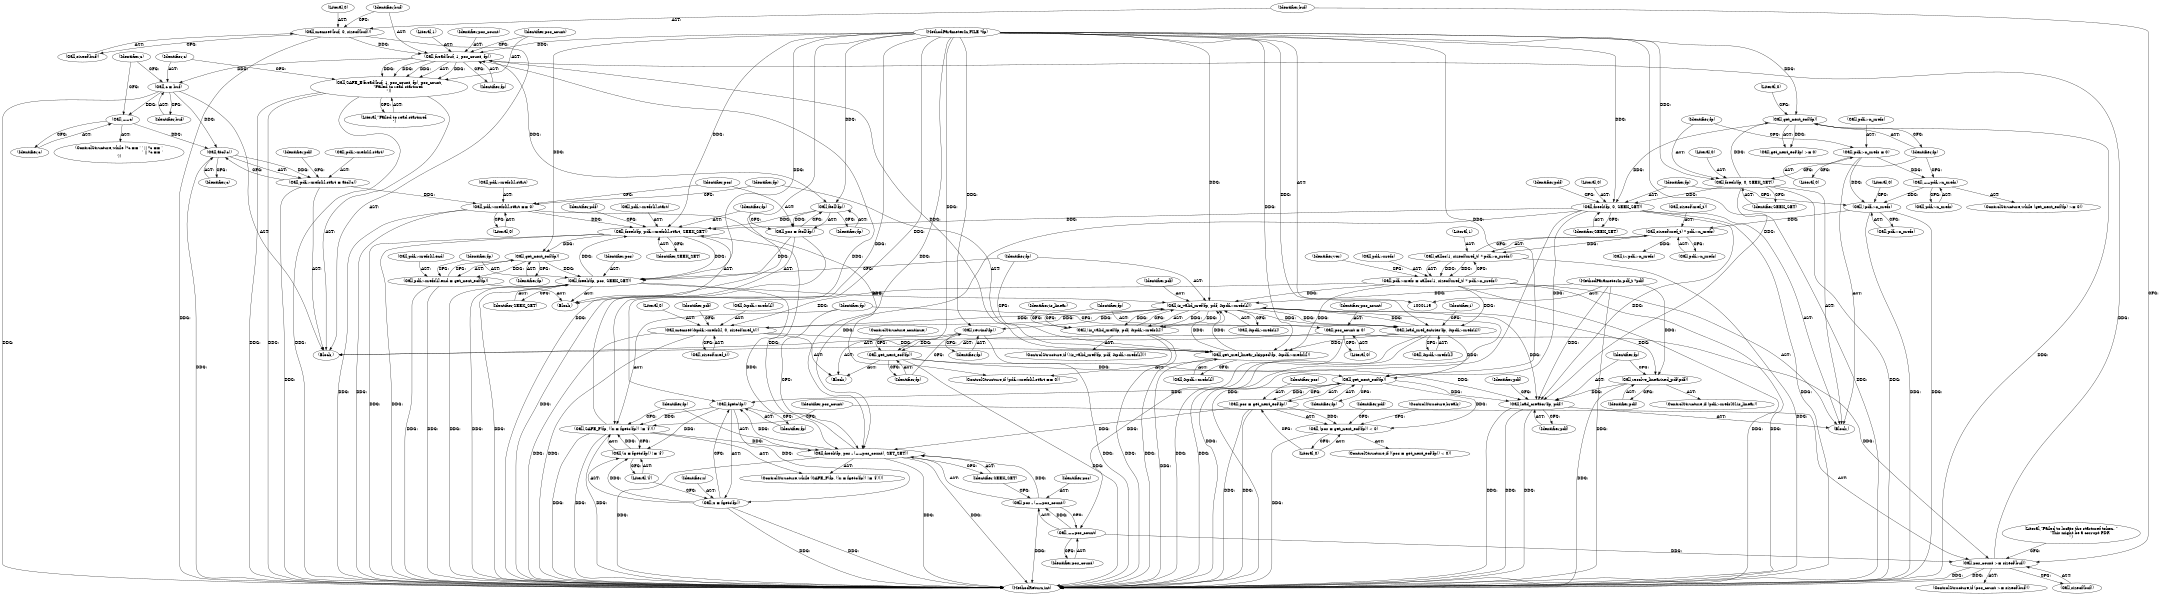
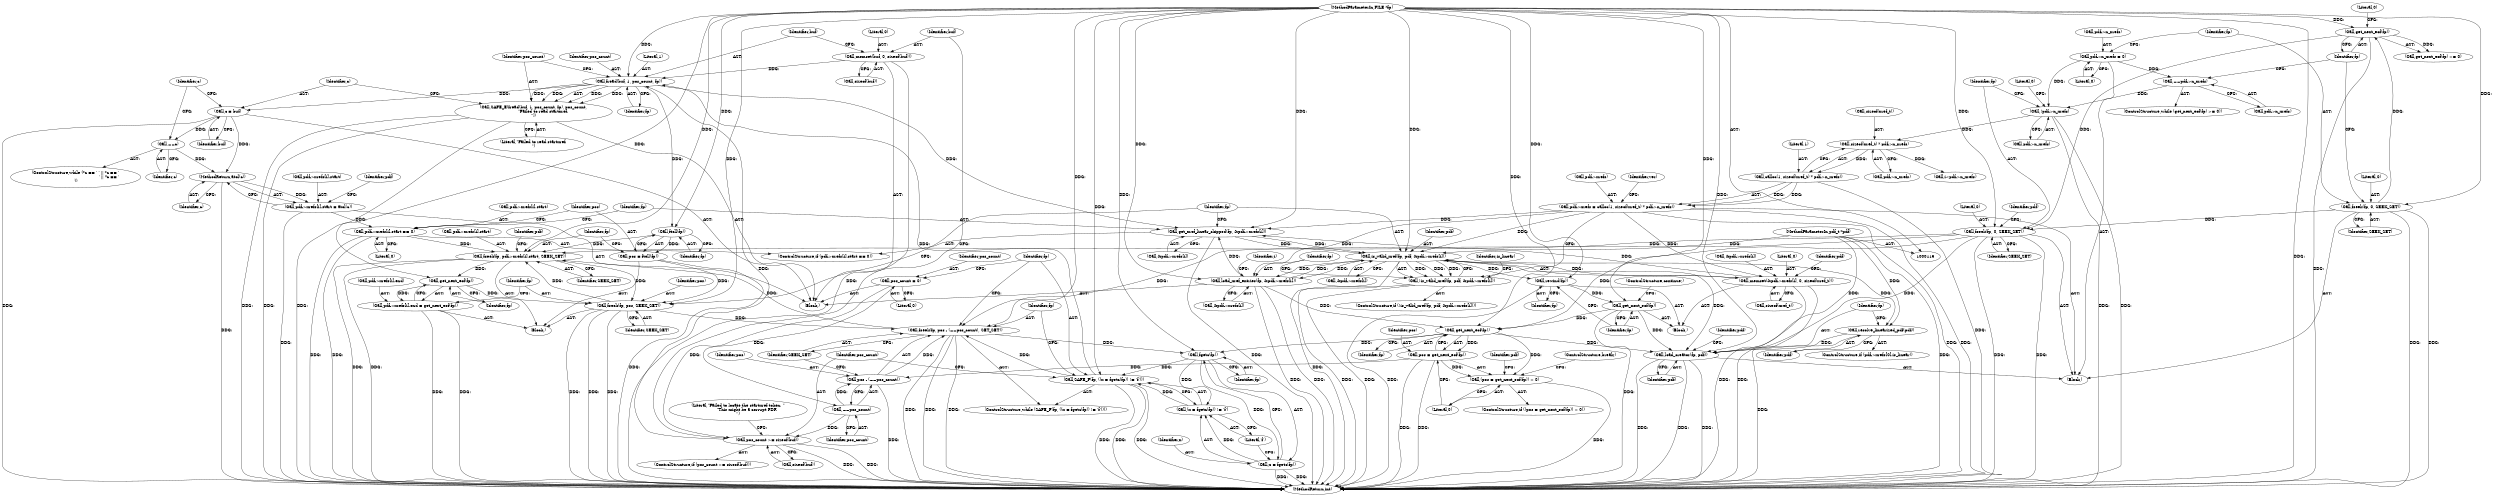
(219, 152) -> (222, 177)
(1474, 273) -> (1563, 259)
(901, 297) -> none
(1069, 318) -> (1546, 269)
(1064, 429) -> (1147, 365)
